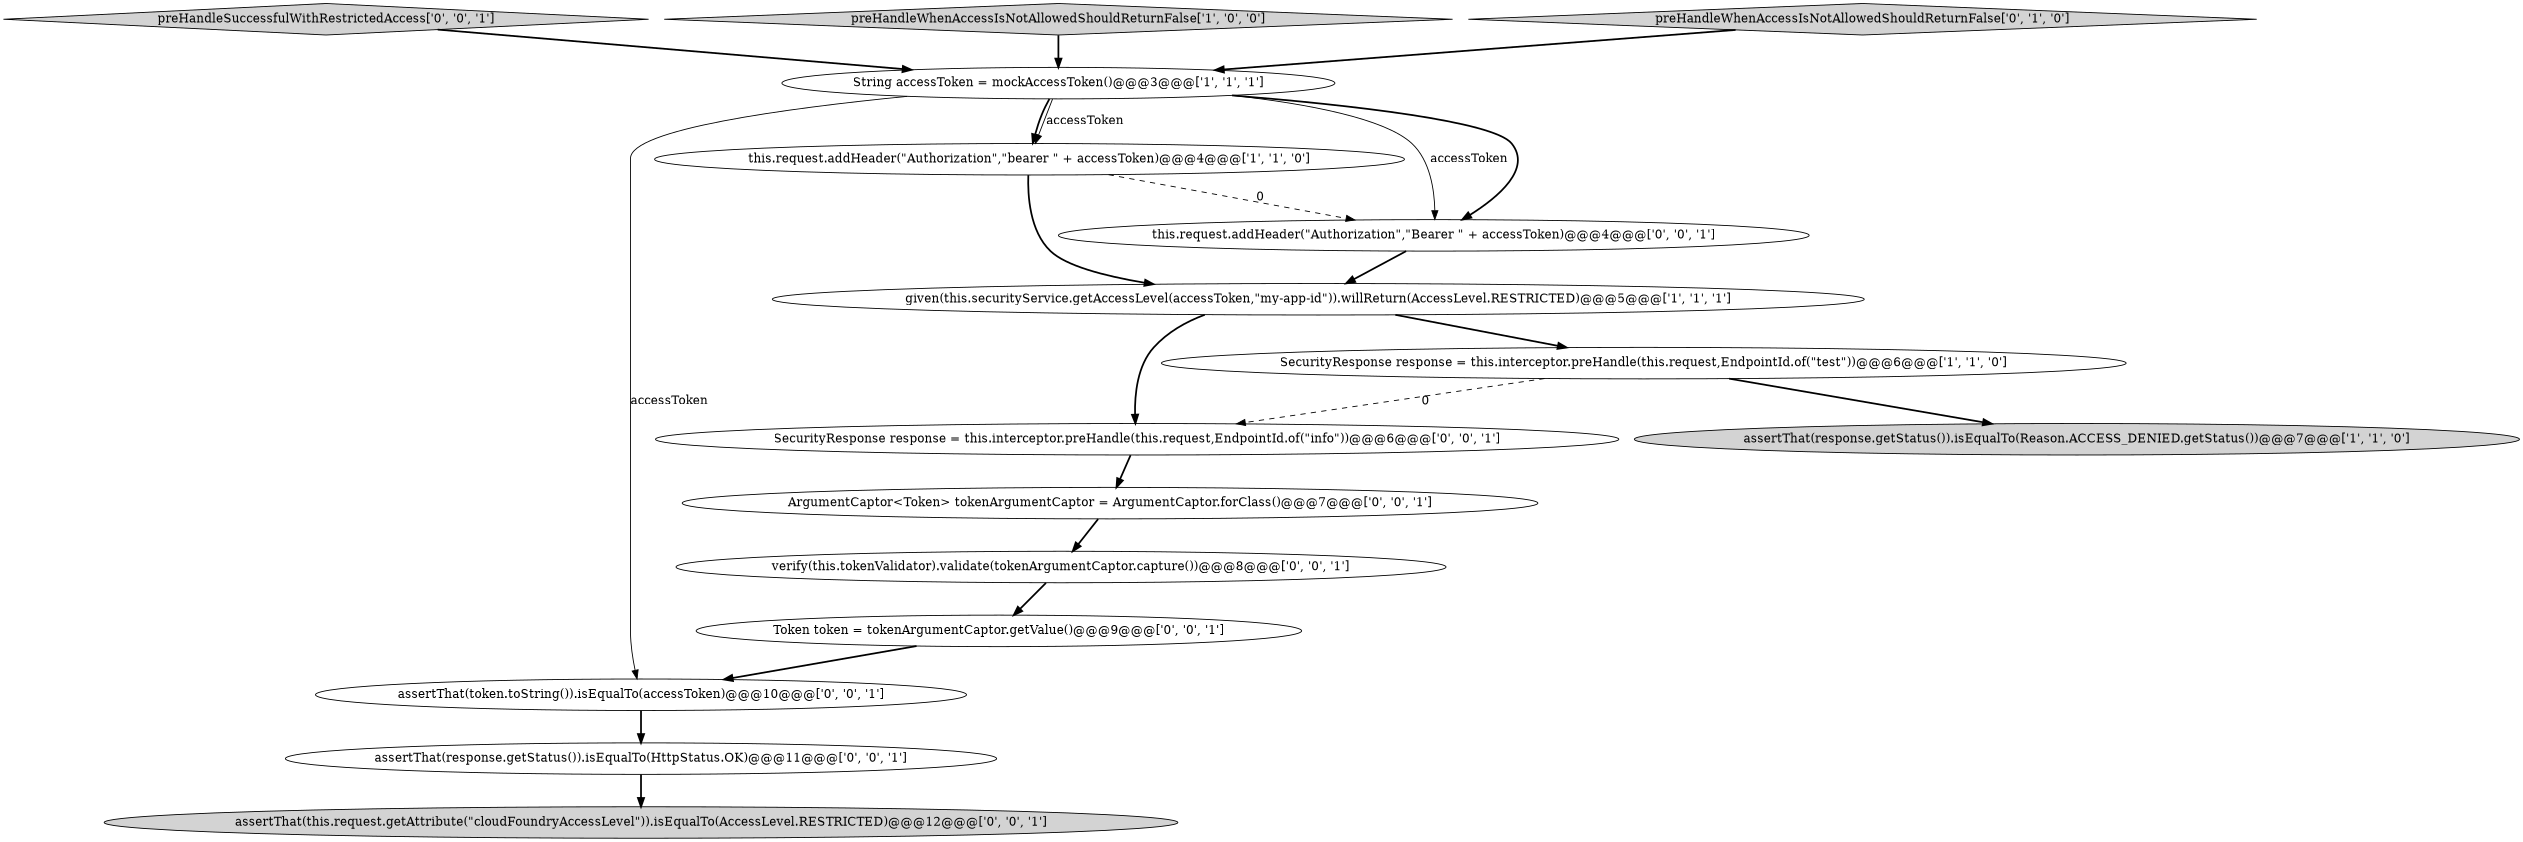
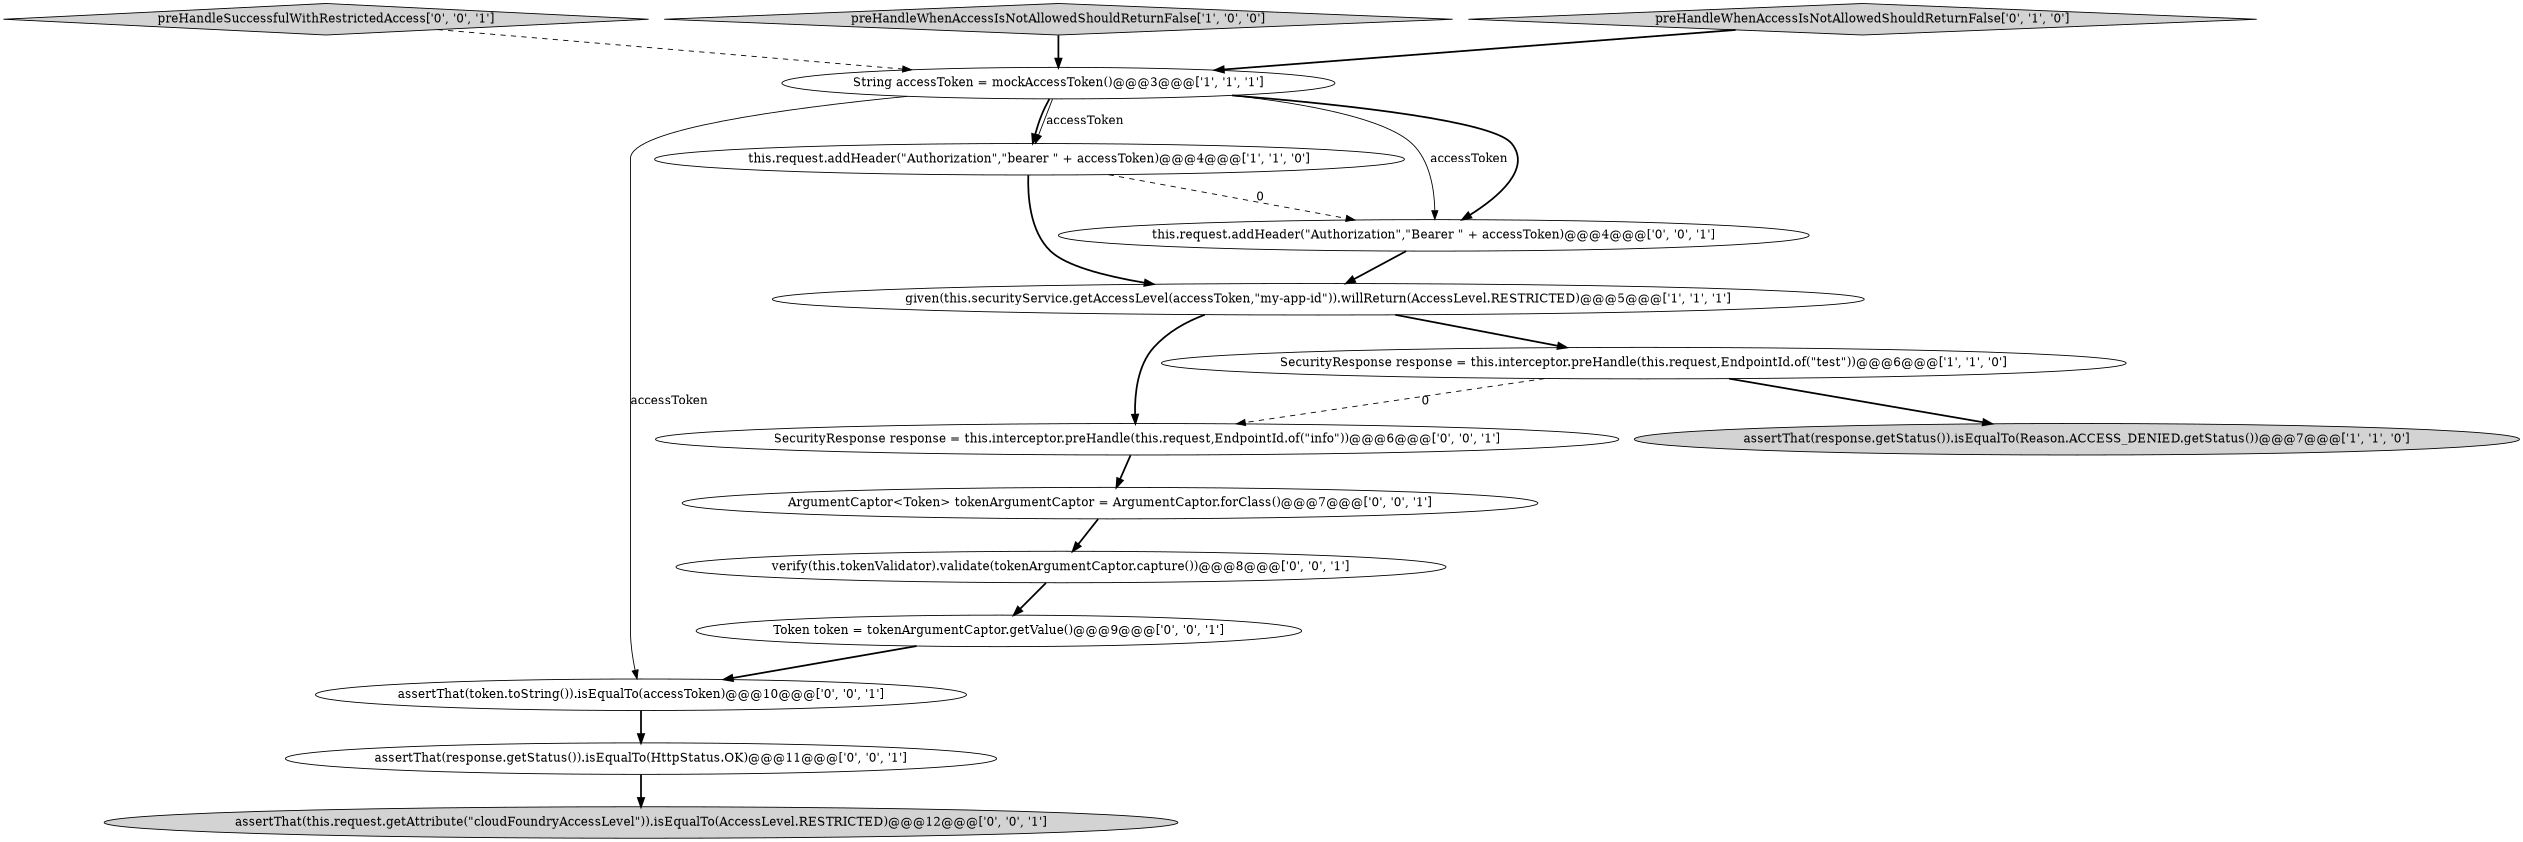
(670, 49) -> (670, 49)
